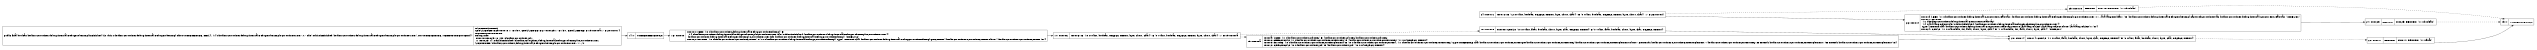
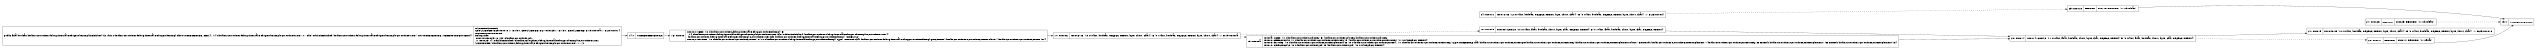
(2321, 7) -> (2321, 7)
(2103, 23) -> none
none -> (2401, 31)
